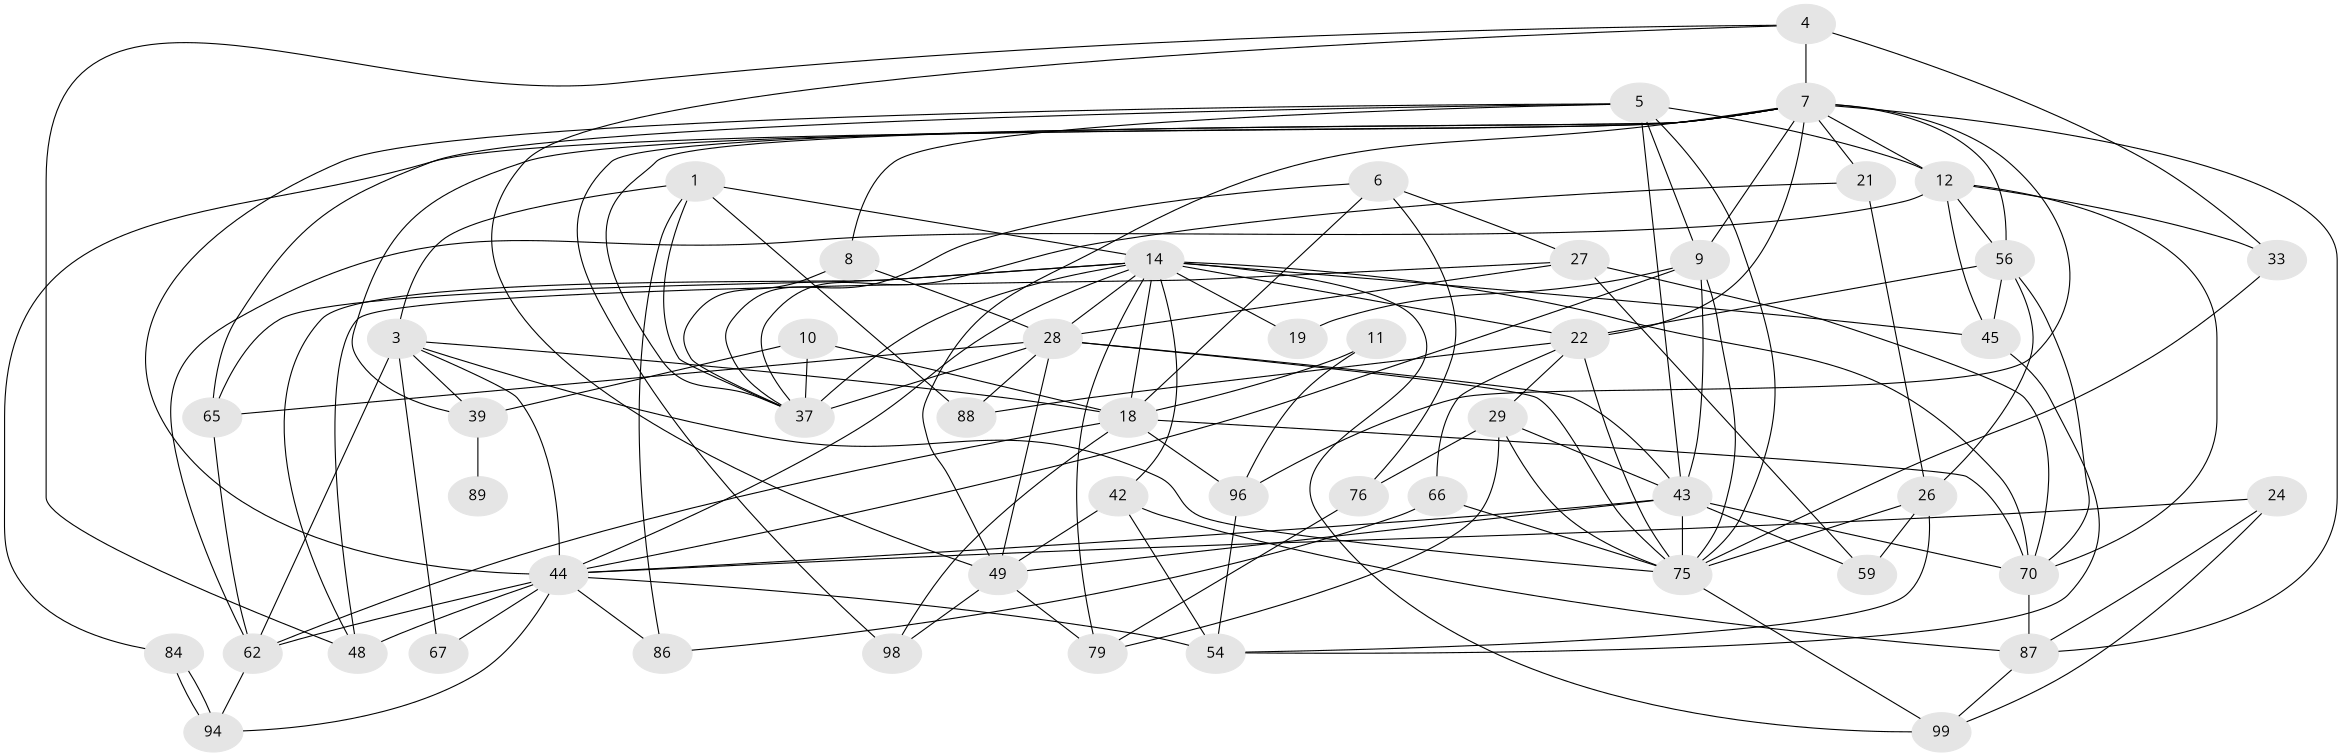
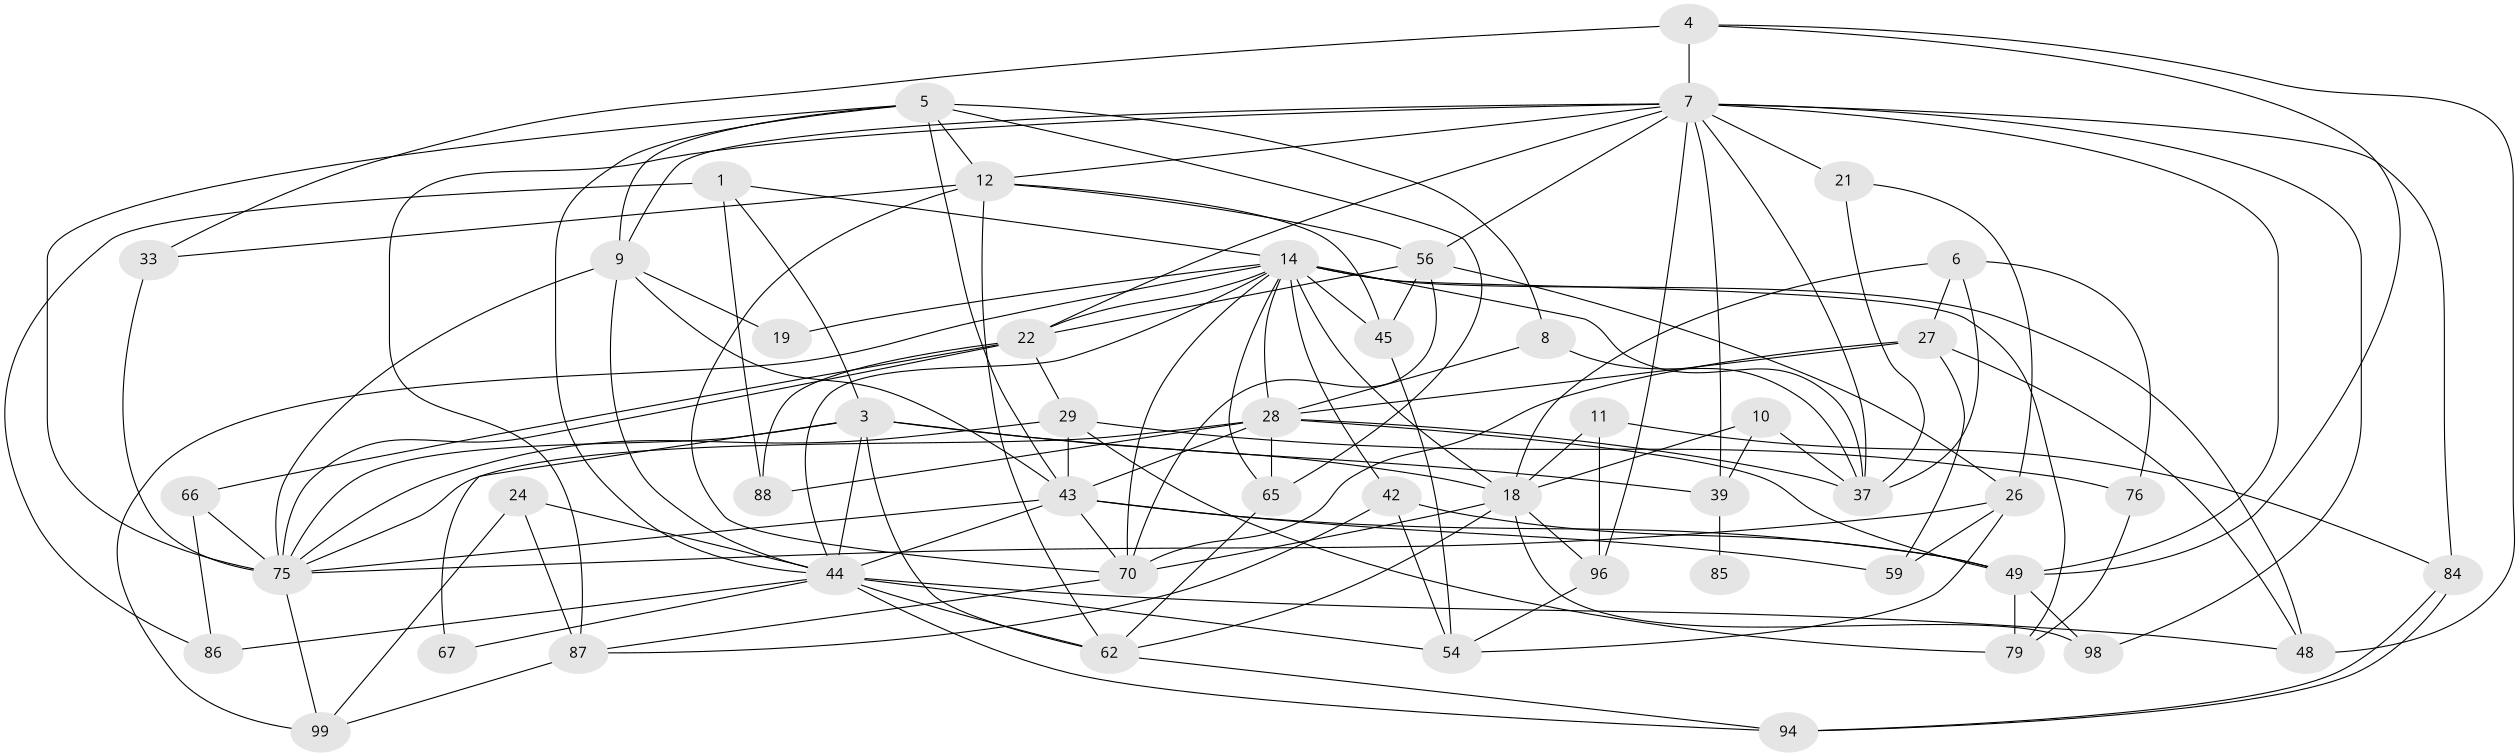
(669, 335) -> none
none -> (2036, 455)
(478, 496) -> (1720, 575)
